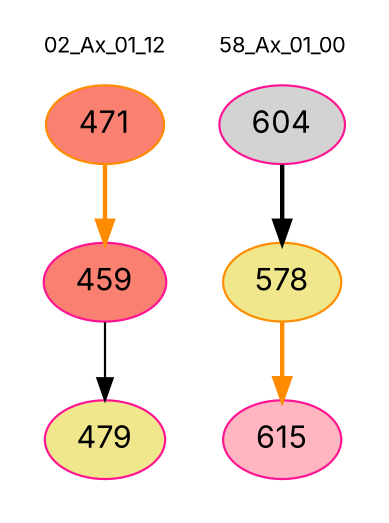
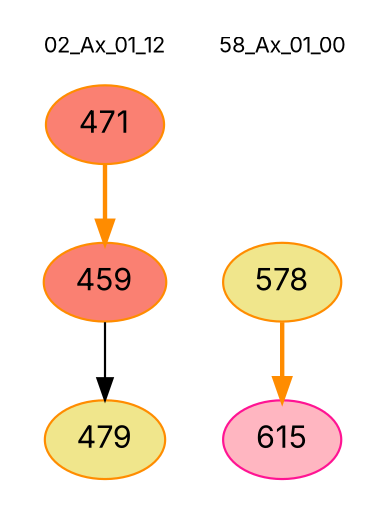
(282, 125) -> none
(105, 282) -> (105, 282)
(105, 440) -> (105, 440)
